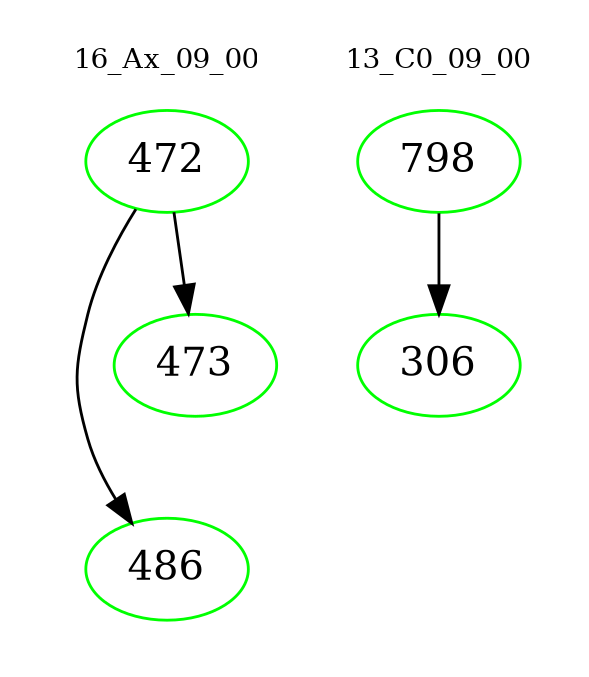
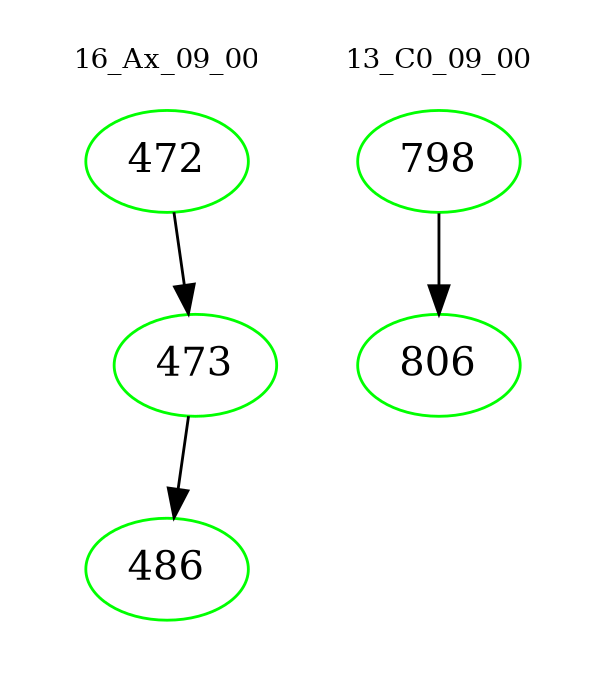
(80, 352) -> (183, 453)
(439, 365) -> (439, 365)
